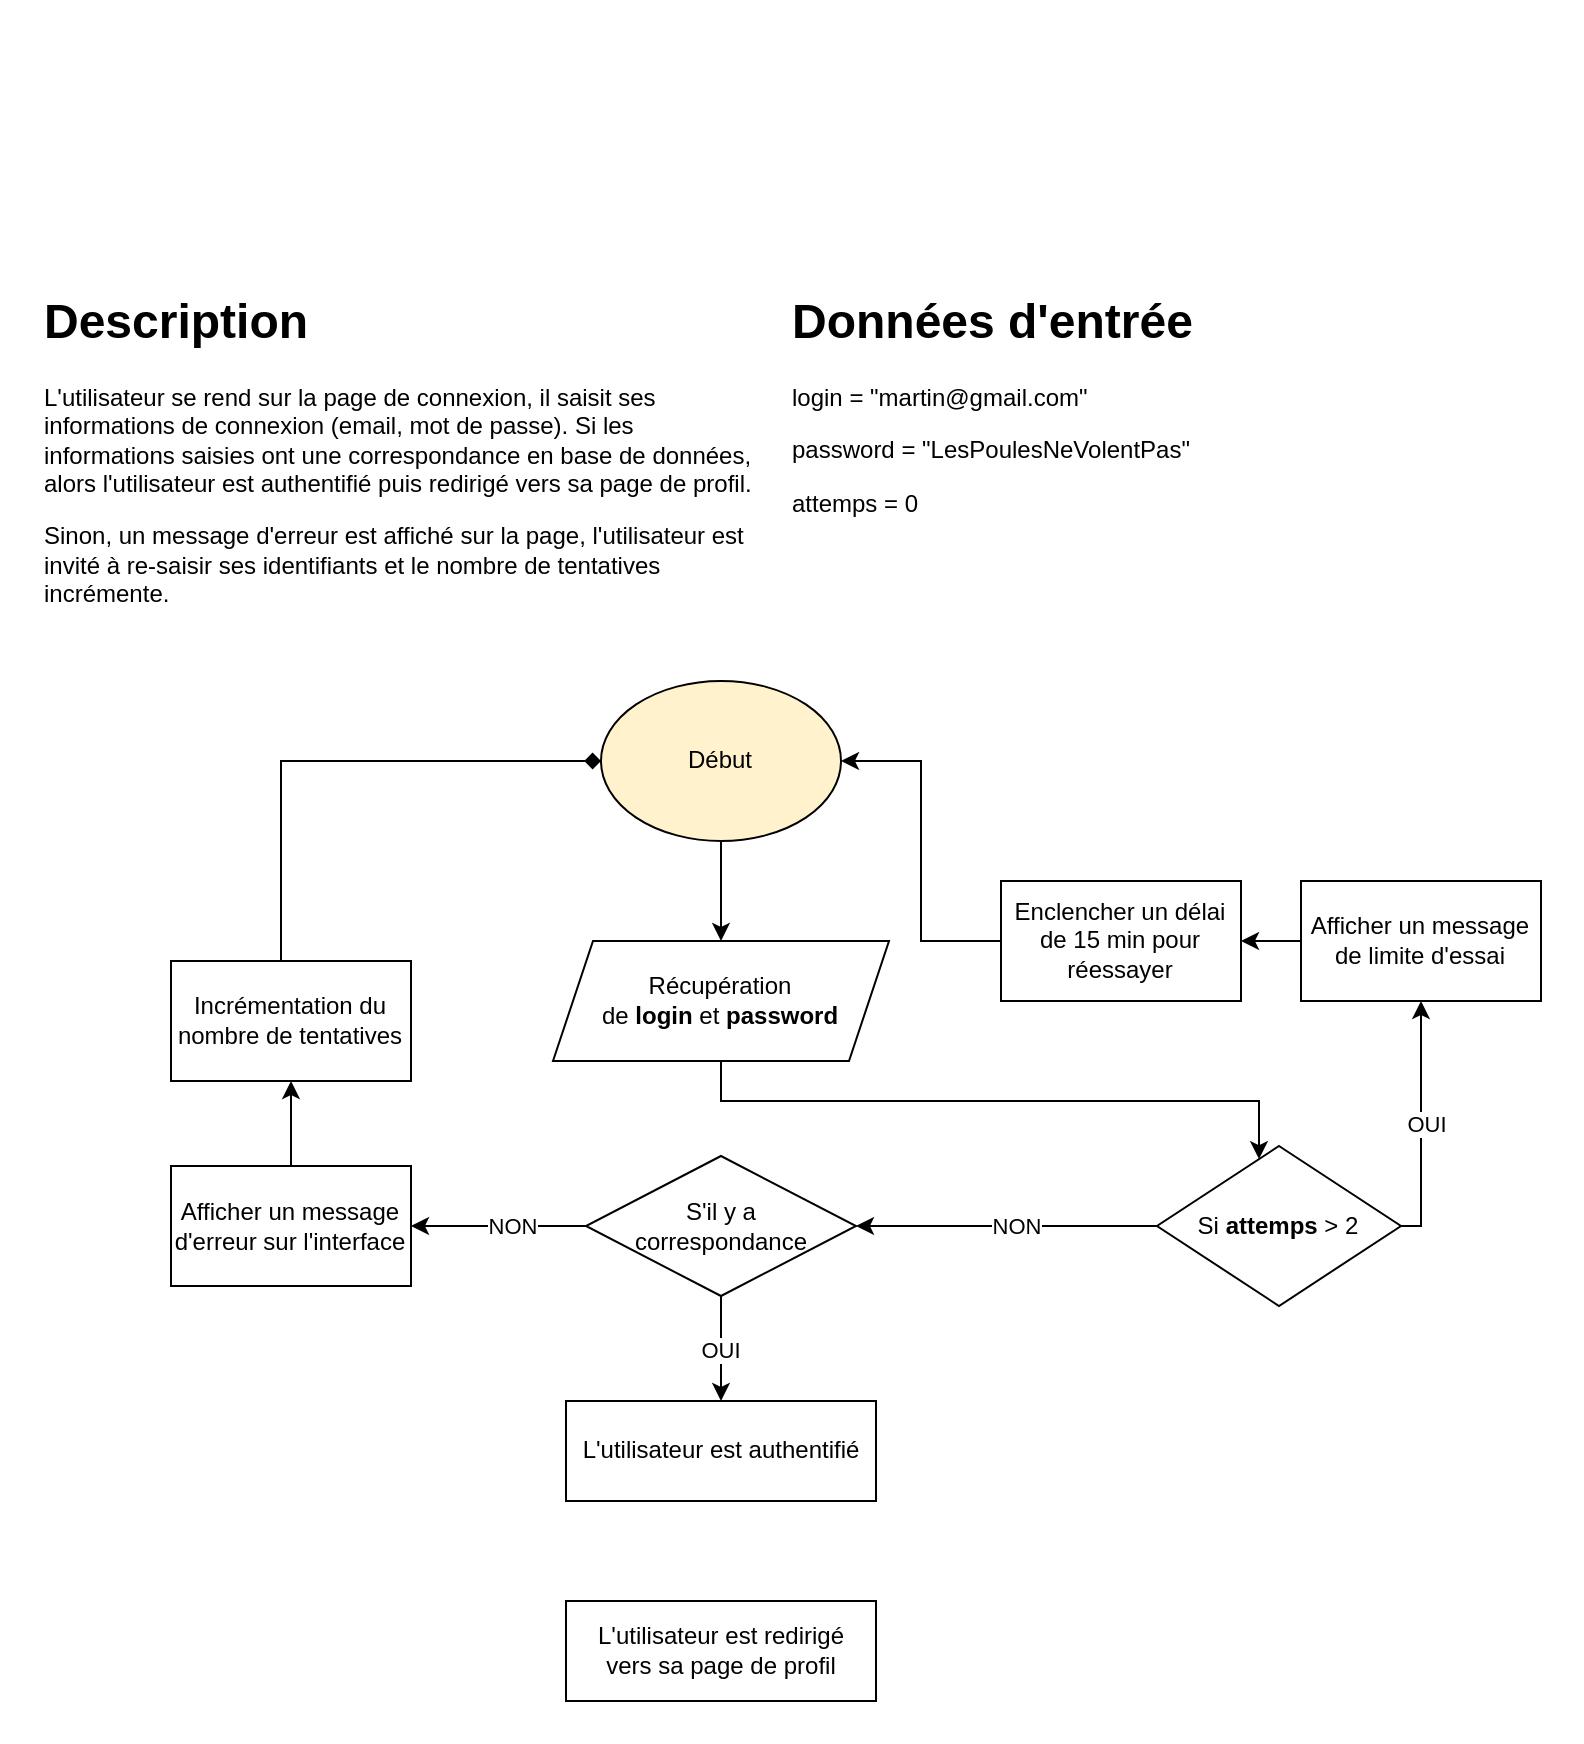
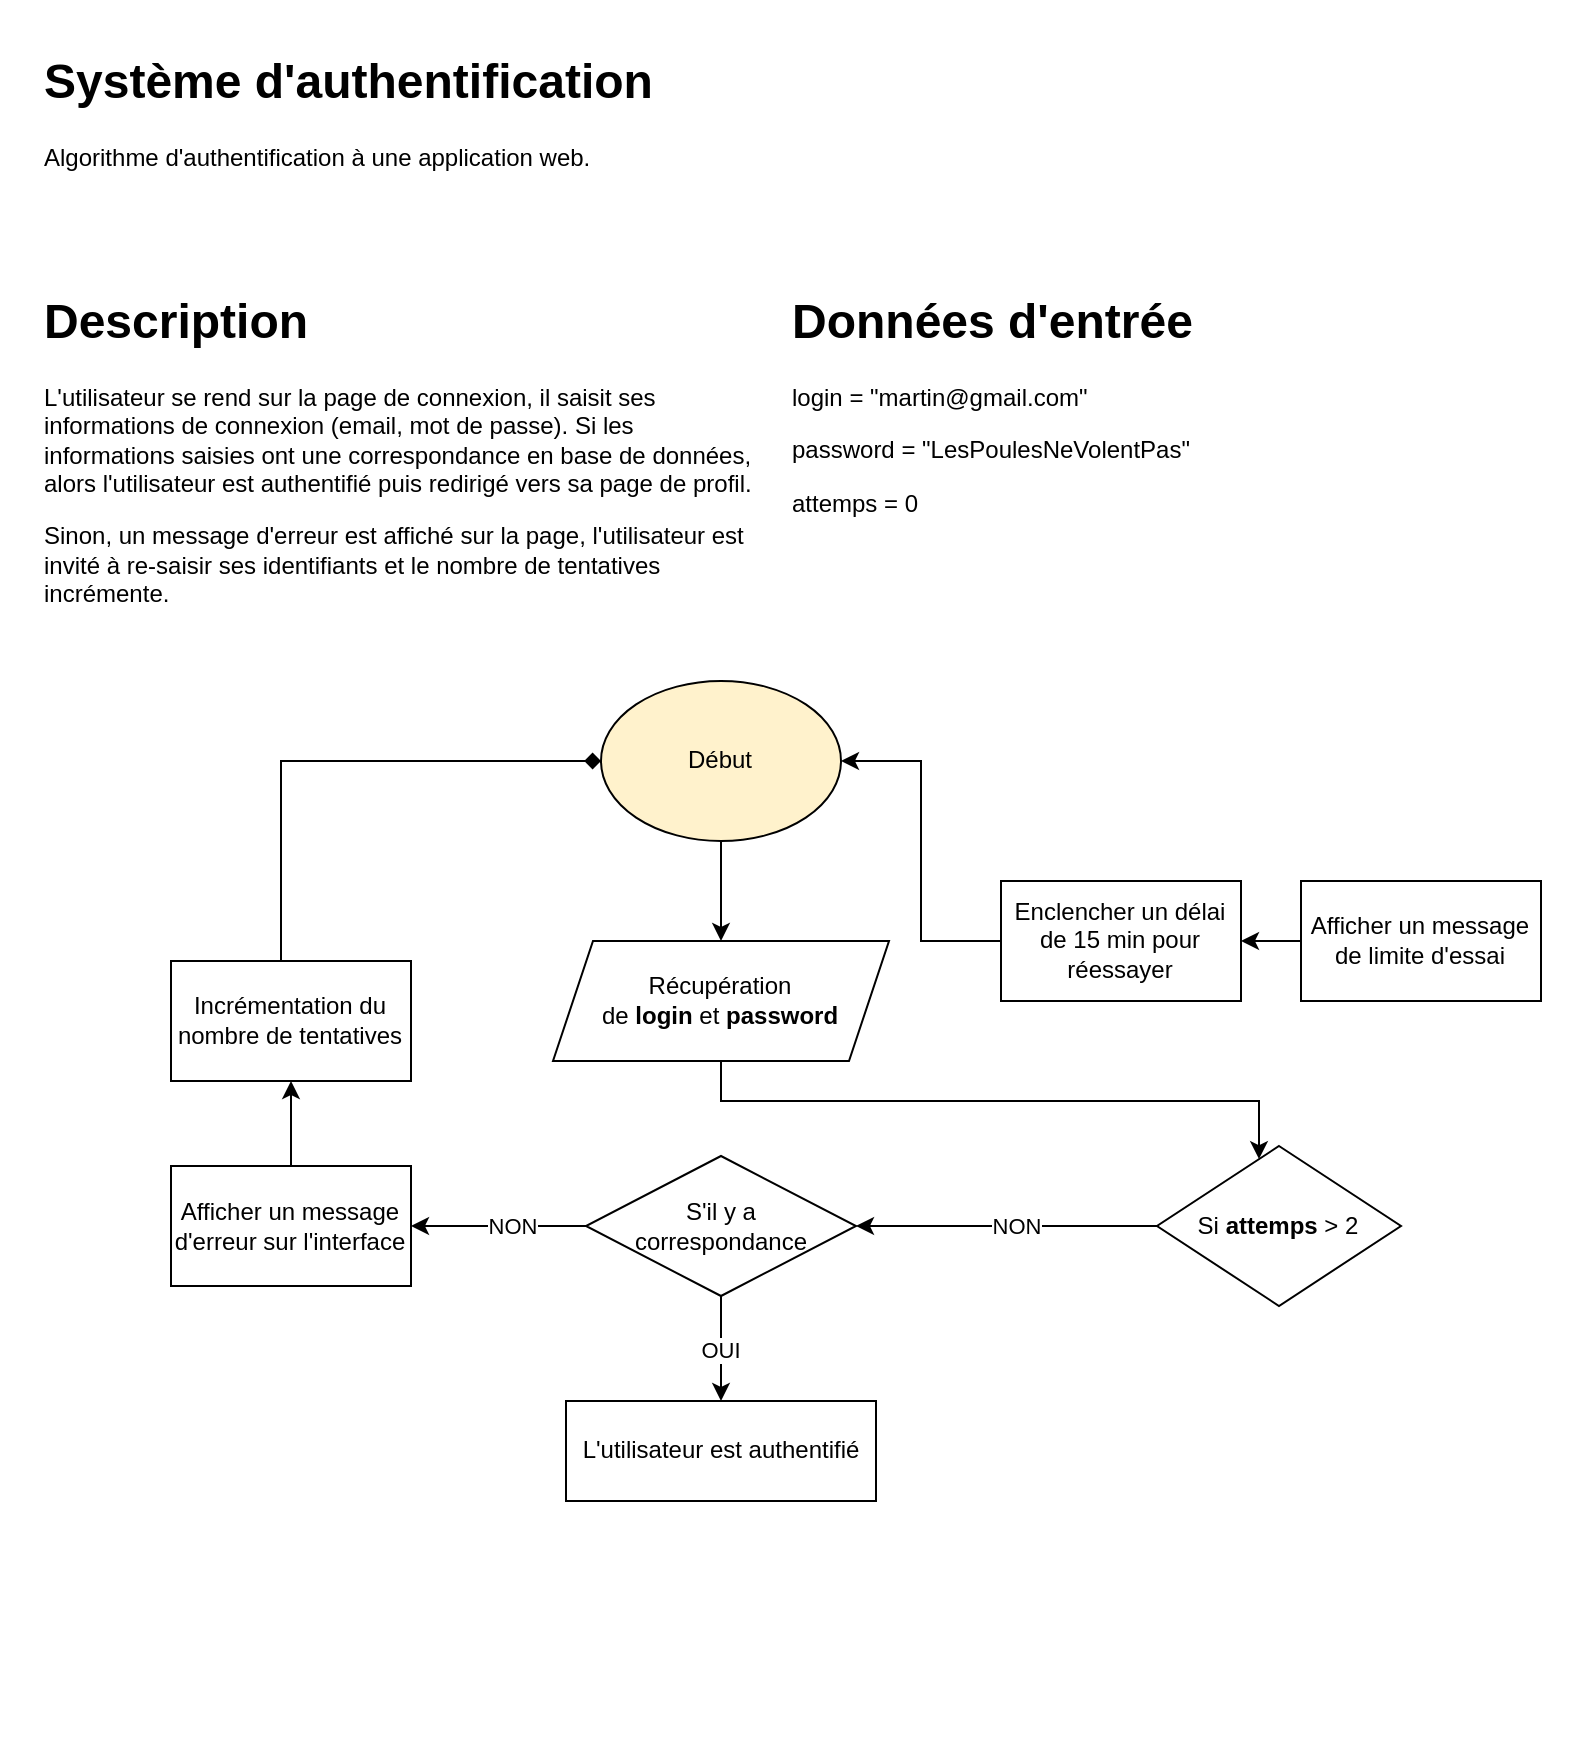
none -> (401, 121)
(1421, 1130) -> none
(721, 1651) -> none
